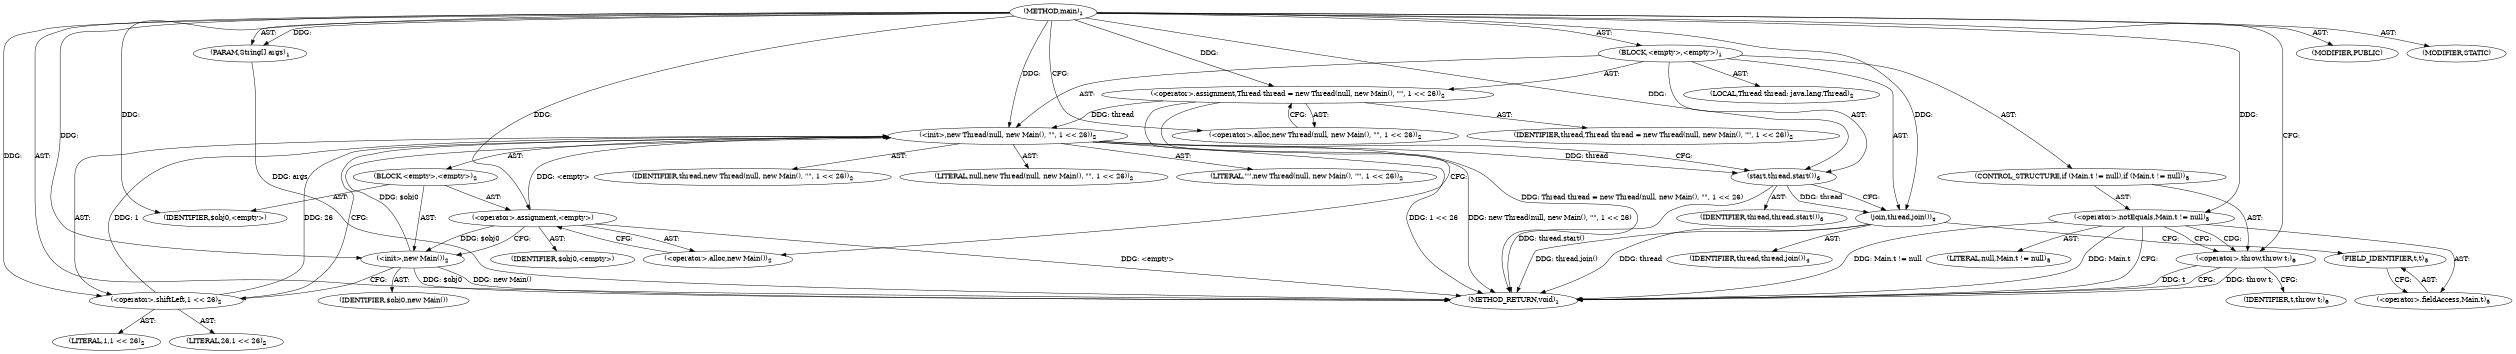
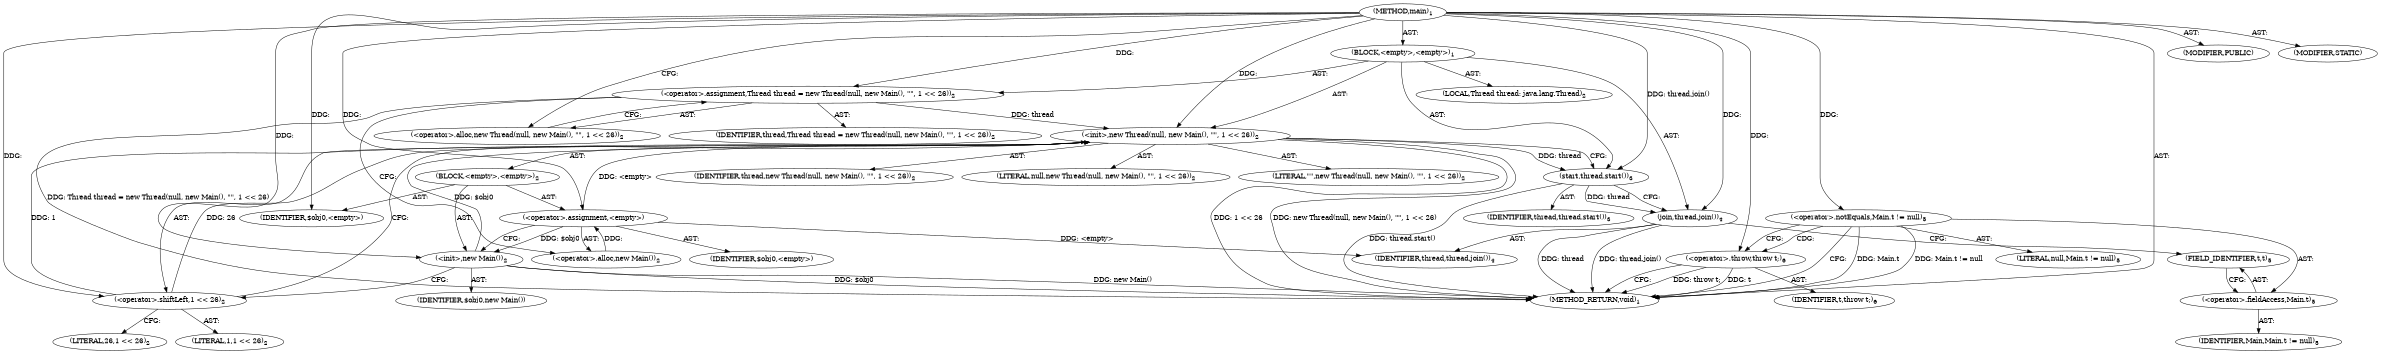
(250, 54) -> none
(1658, 95) -> (1678, 95)
(2293, 136) -> (1761, 136)
(2082, 177) -> none
(625, 239) -> (615, 239)
(1026, 260) -> (1007, 239)
(2290, 280) -> (1800, 280)
(209, 321) -> (153, 321)
none -> (2259, 342)
